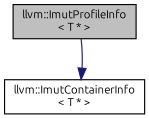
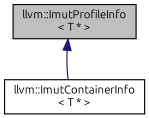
(82, 54) -> (67, 65)
